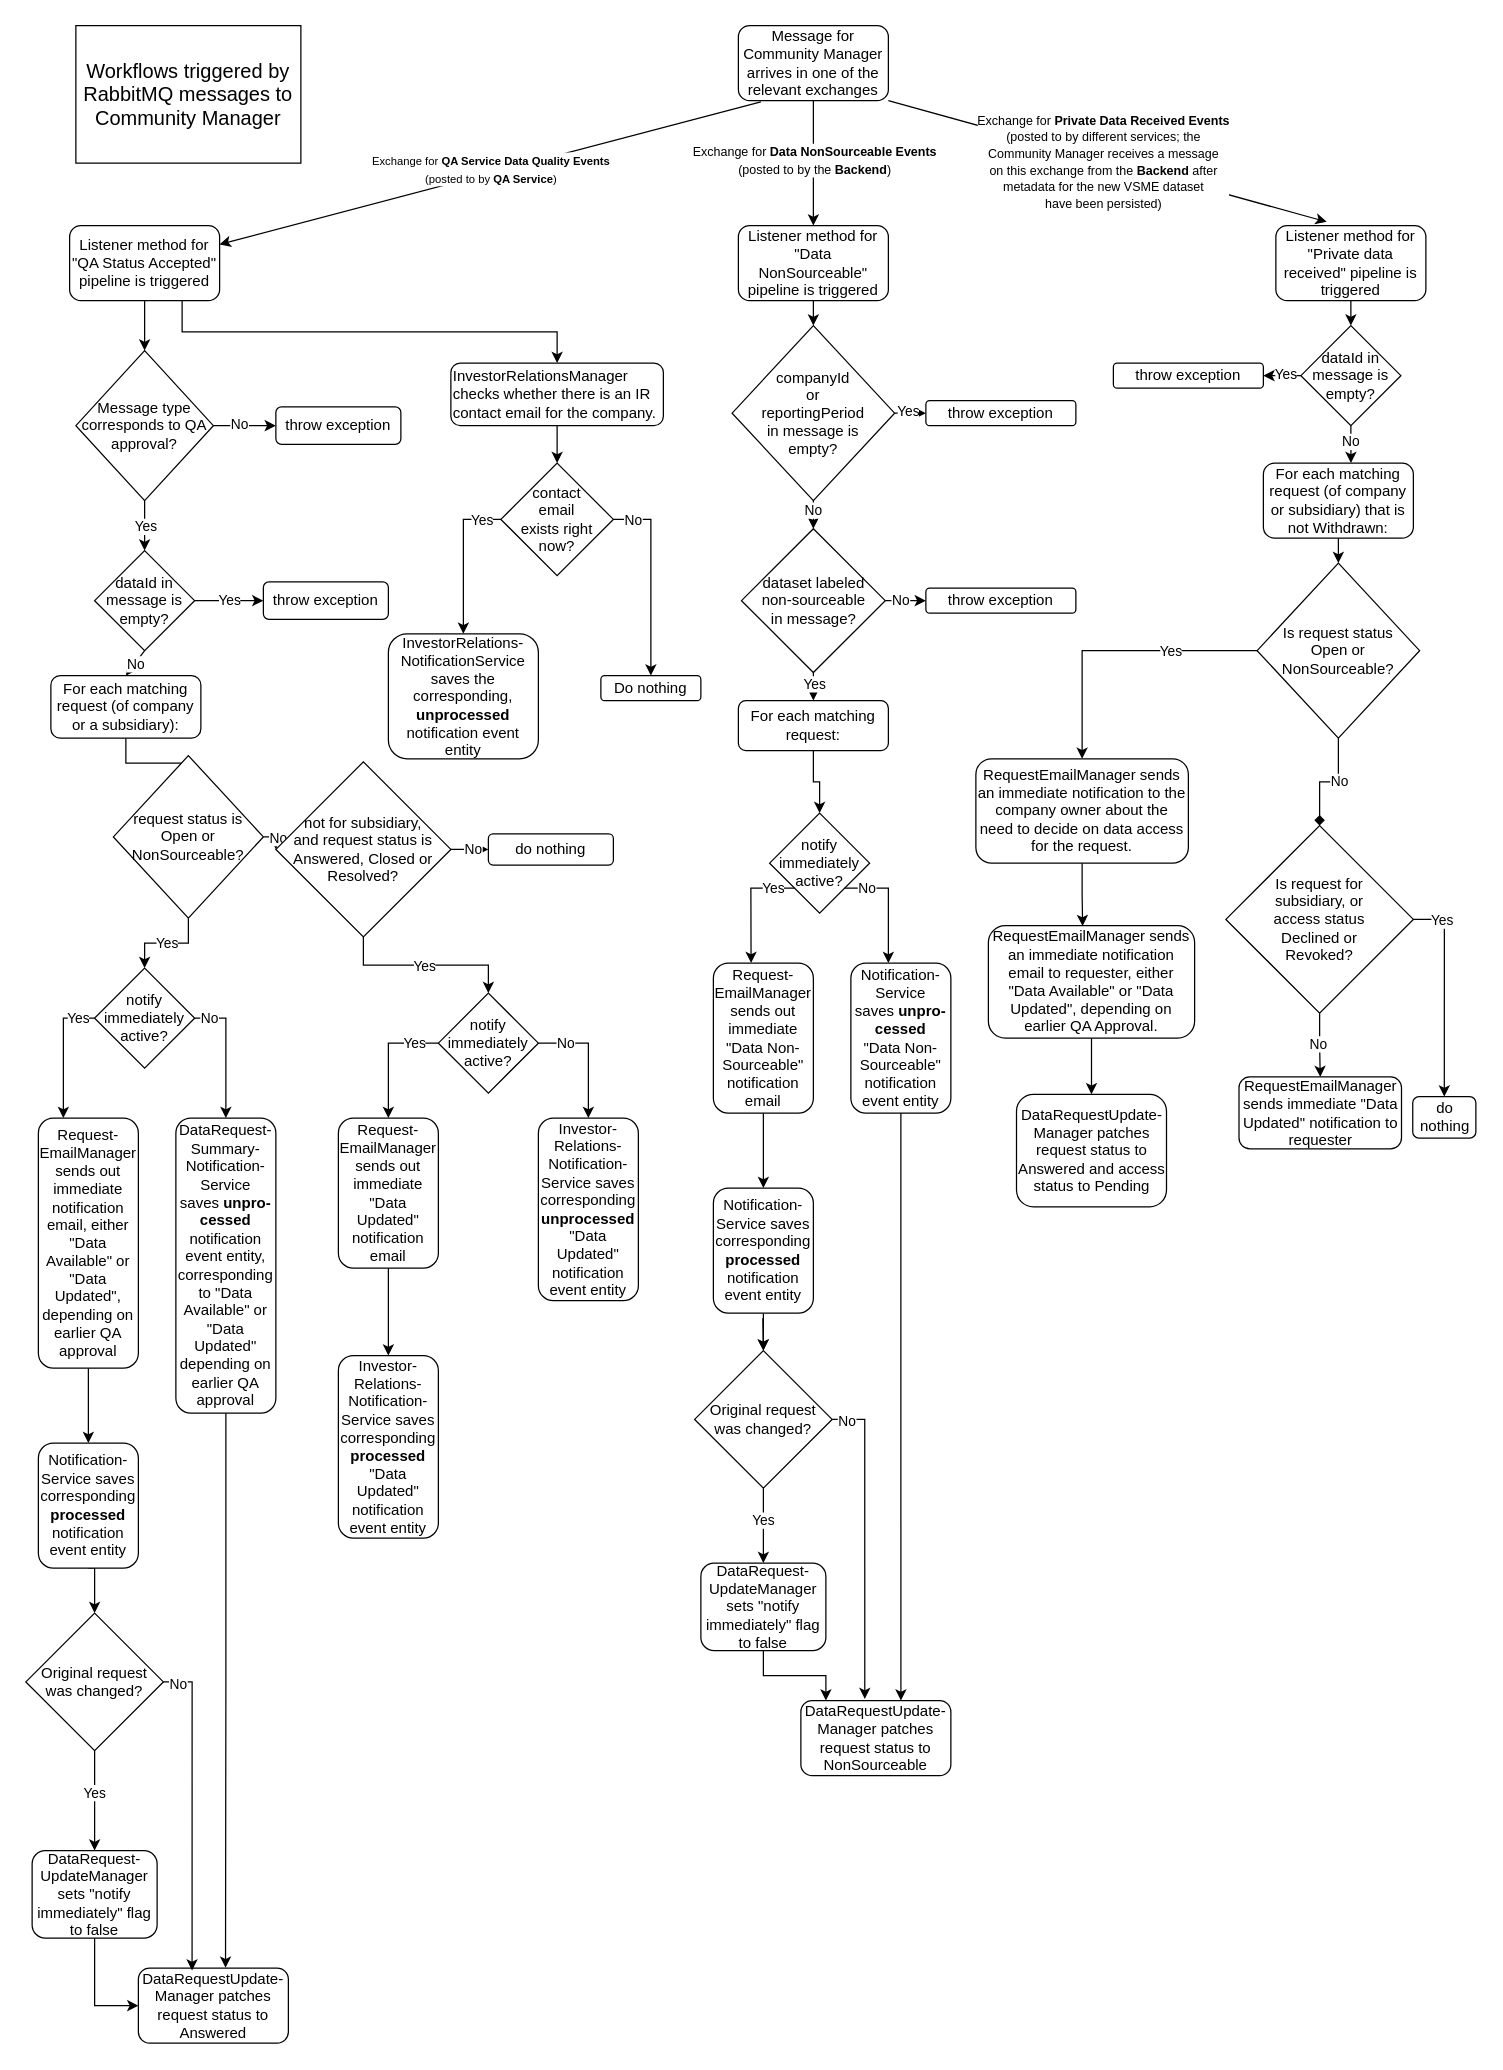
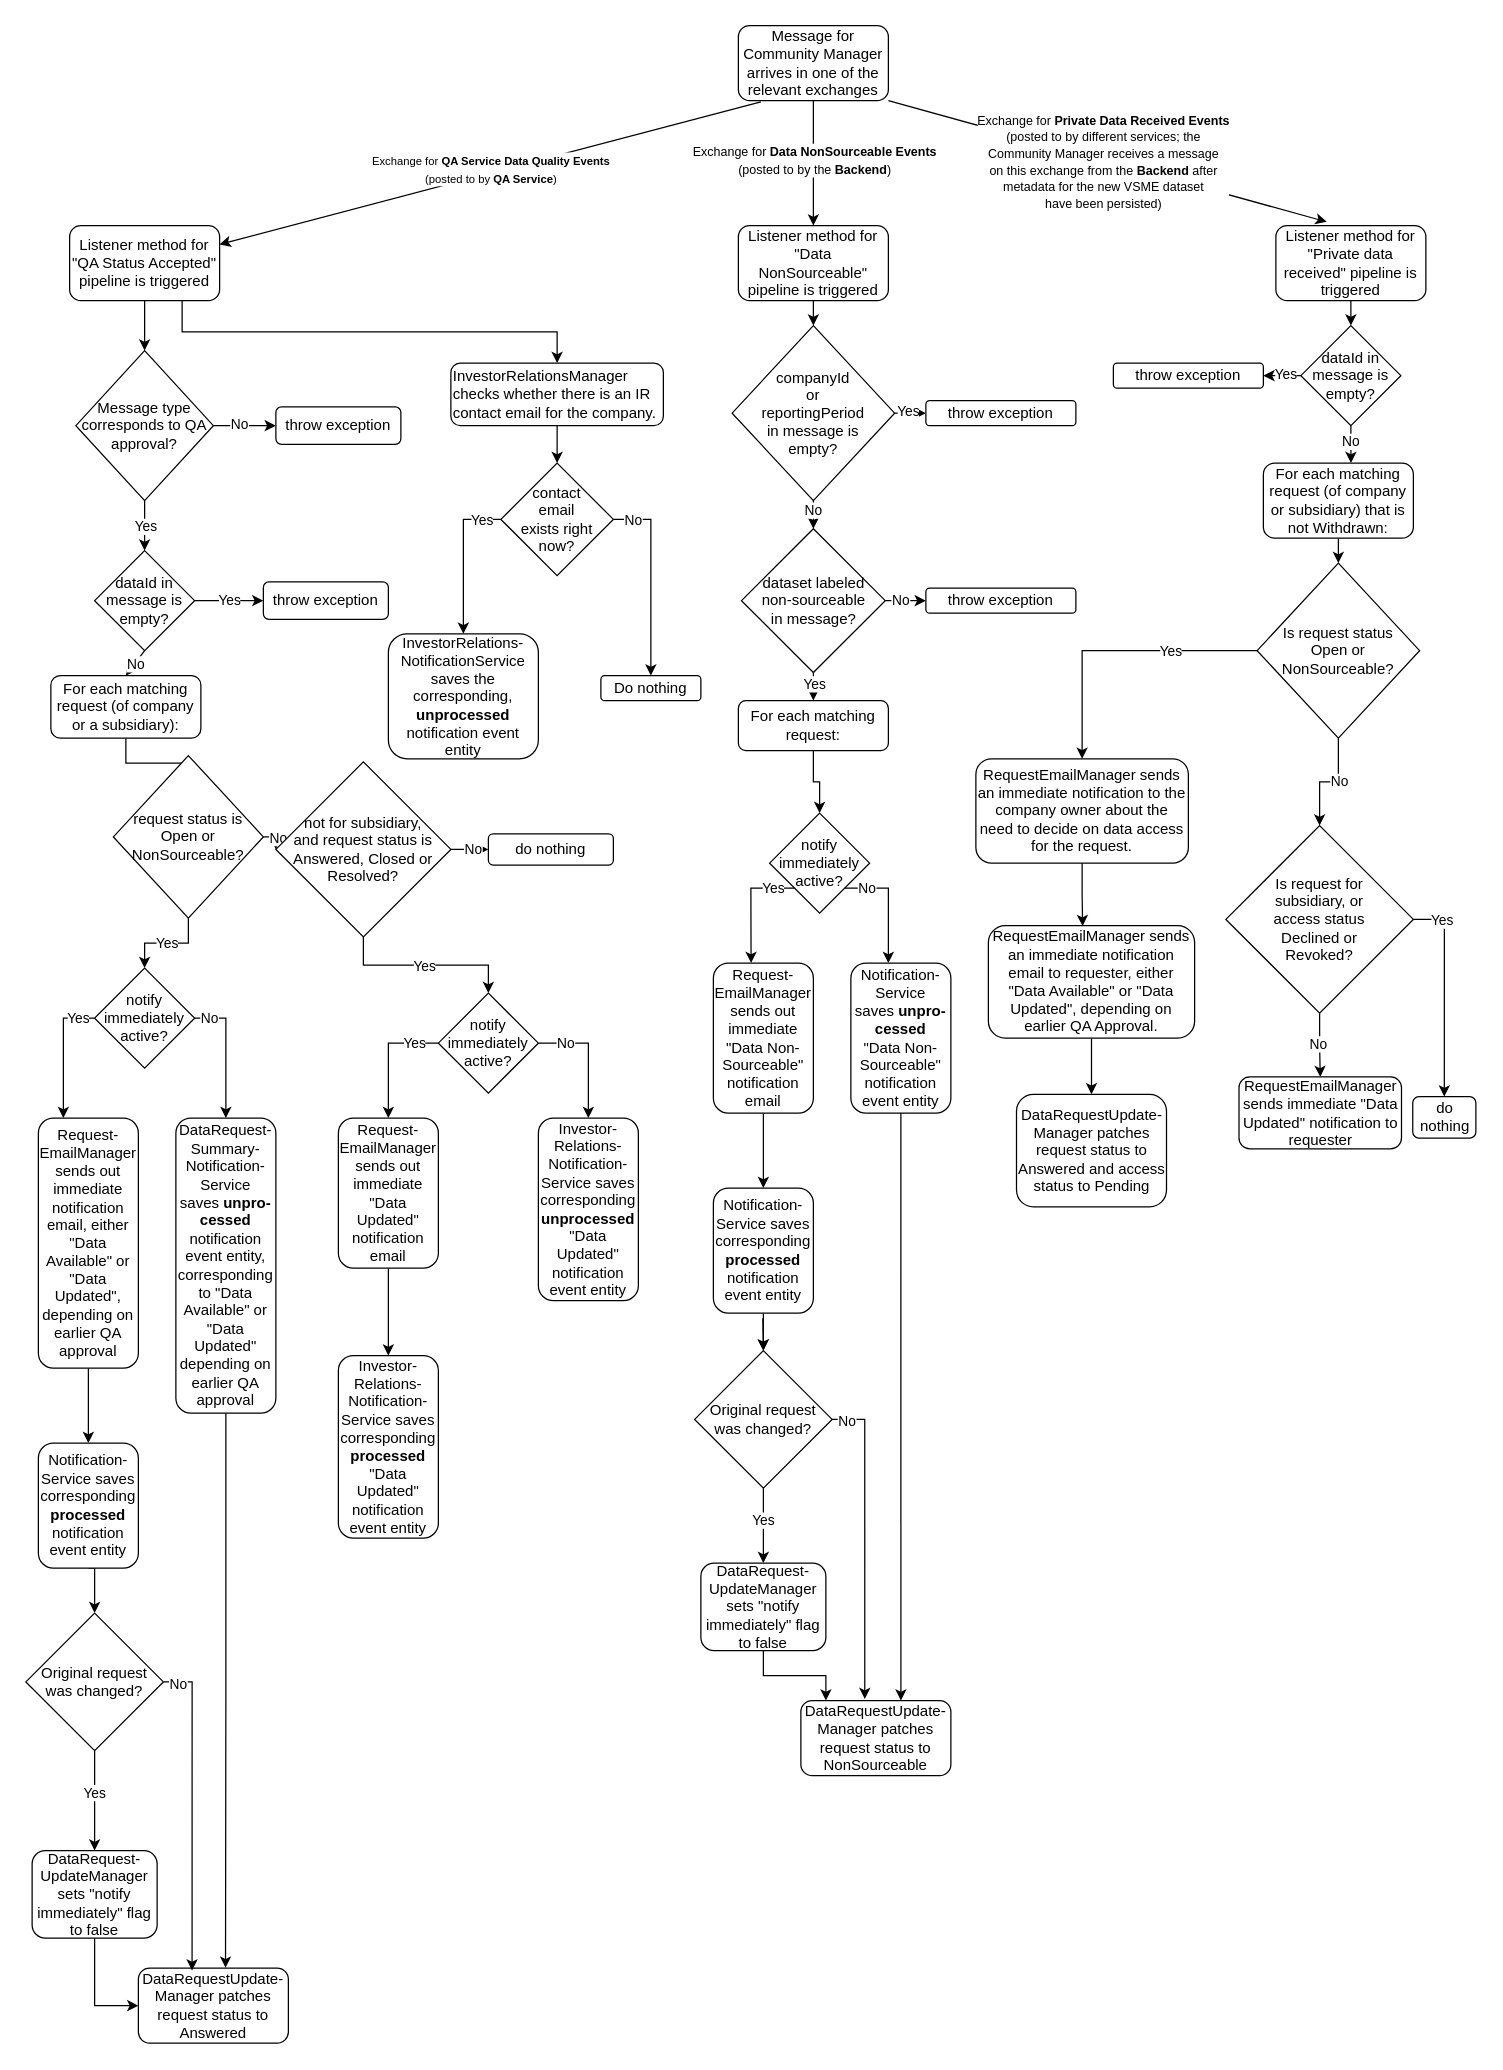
(188, 94) -> none
(1319, 815) -> (1319, 816)
